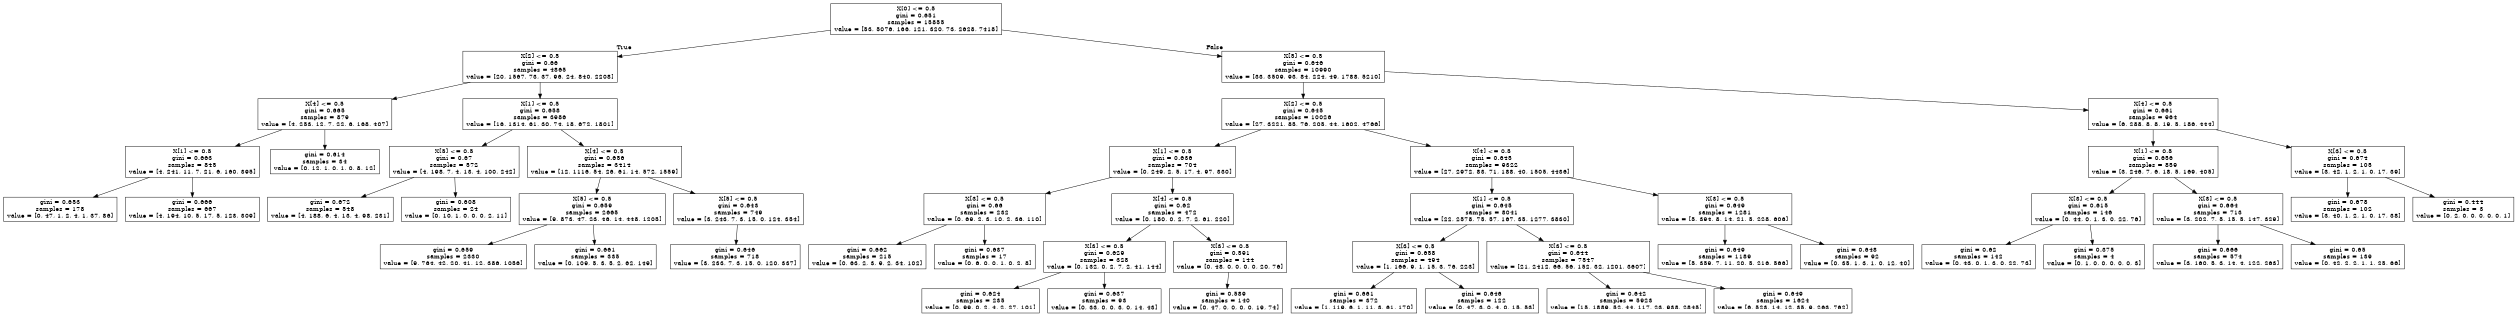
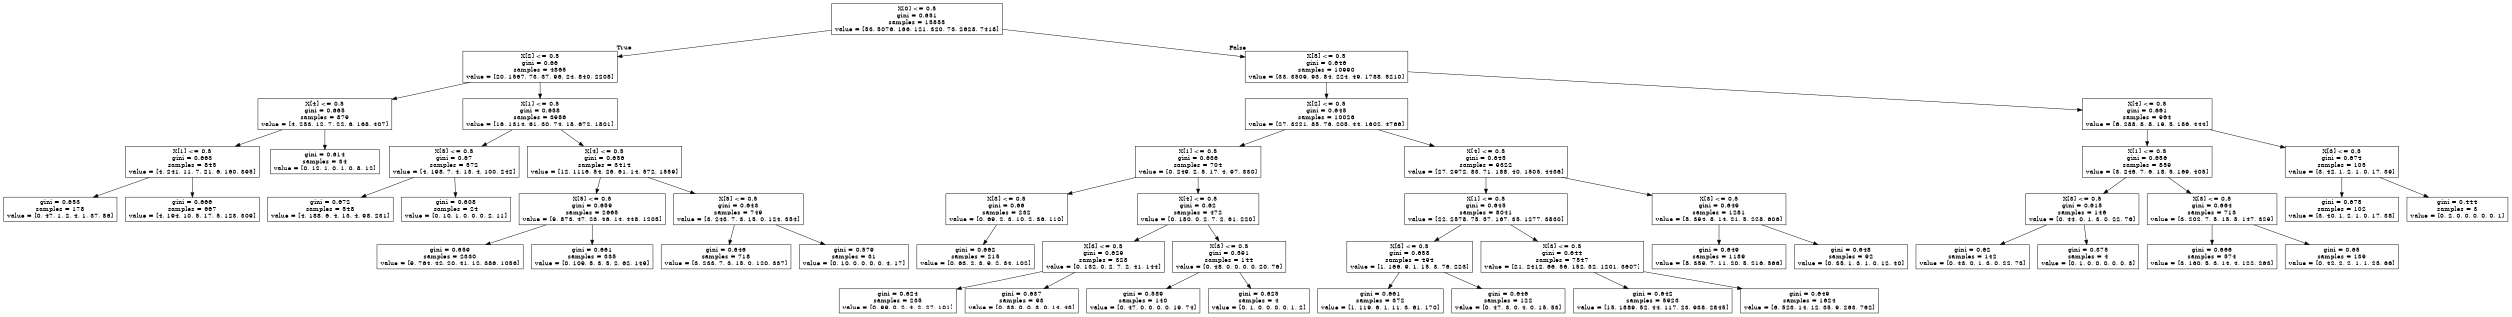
none -> (854, 257)
(985, 257) -> none
none -> (1259, 301)
